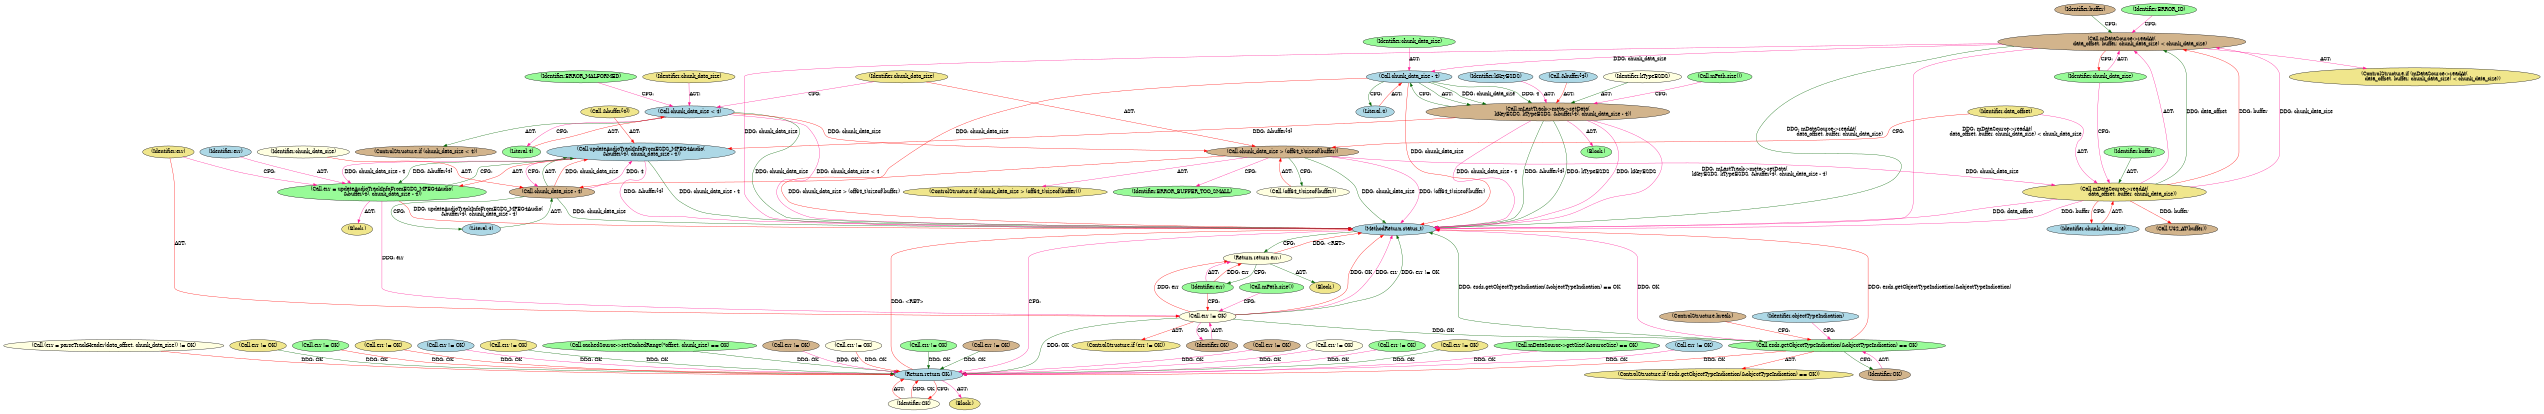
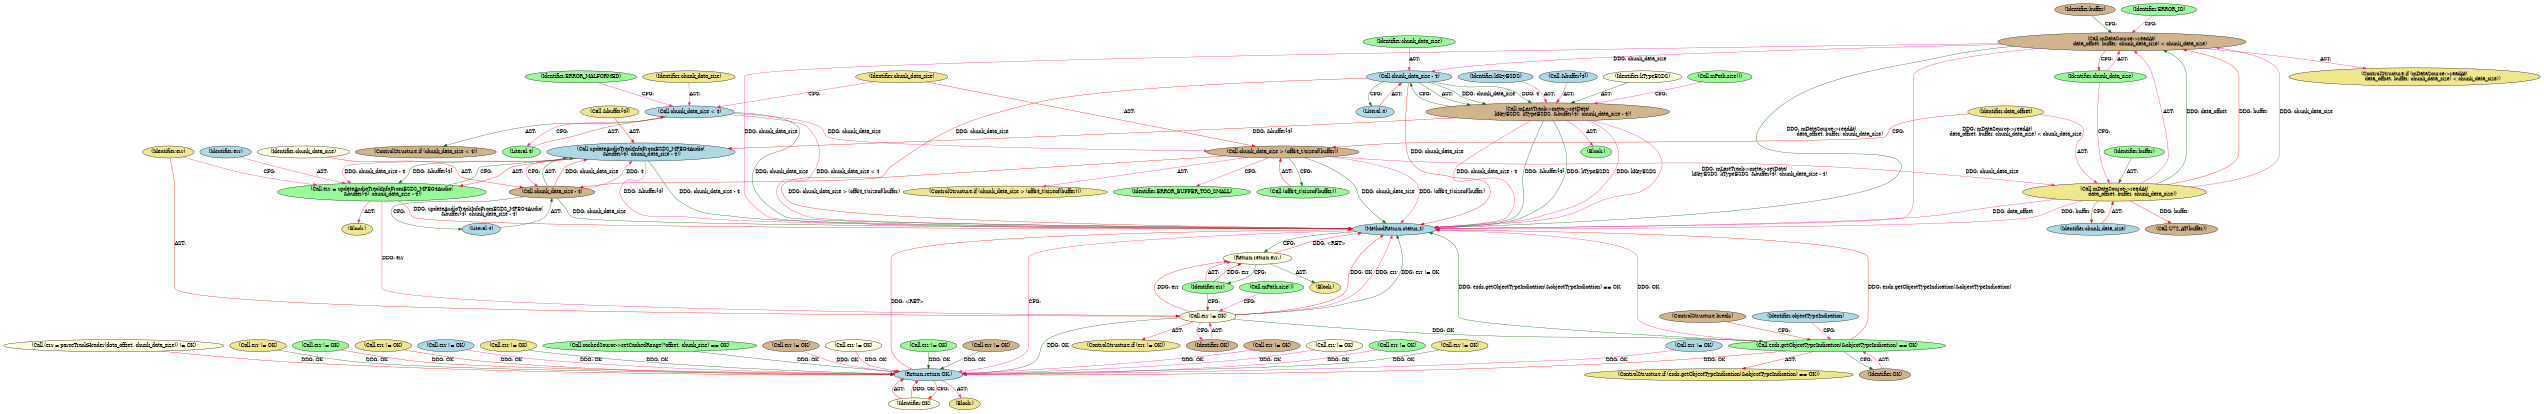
(965, 146) -> (965, 146)
(1303, 192) -> (1303, 192)
(2181, 229) -> (2181, 229)
(1577, 346) -> none
